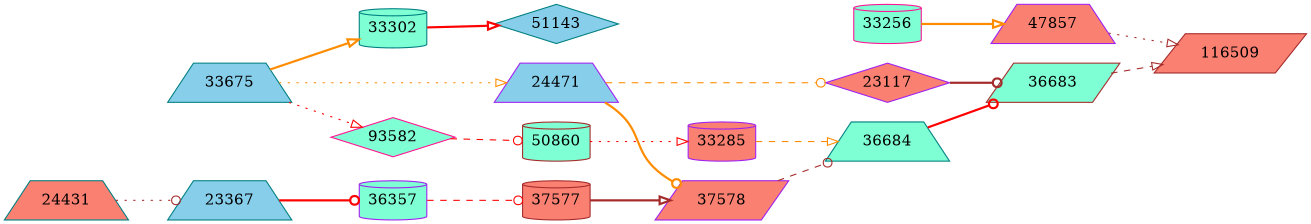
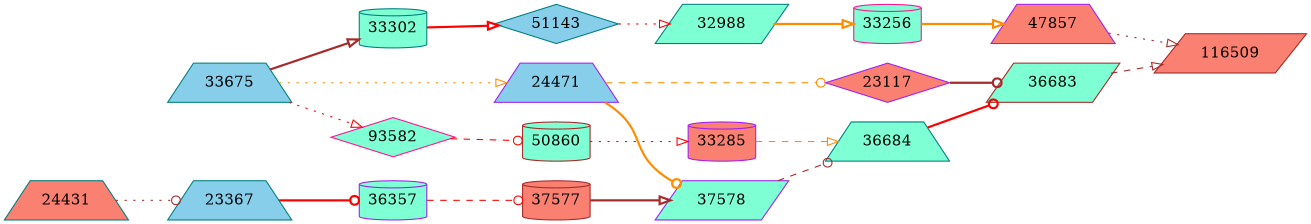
none -> (722, 24)
(309, 56) -> (309, 56)
(722, 200) -> (722, 200)
